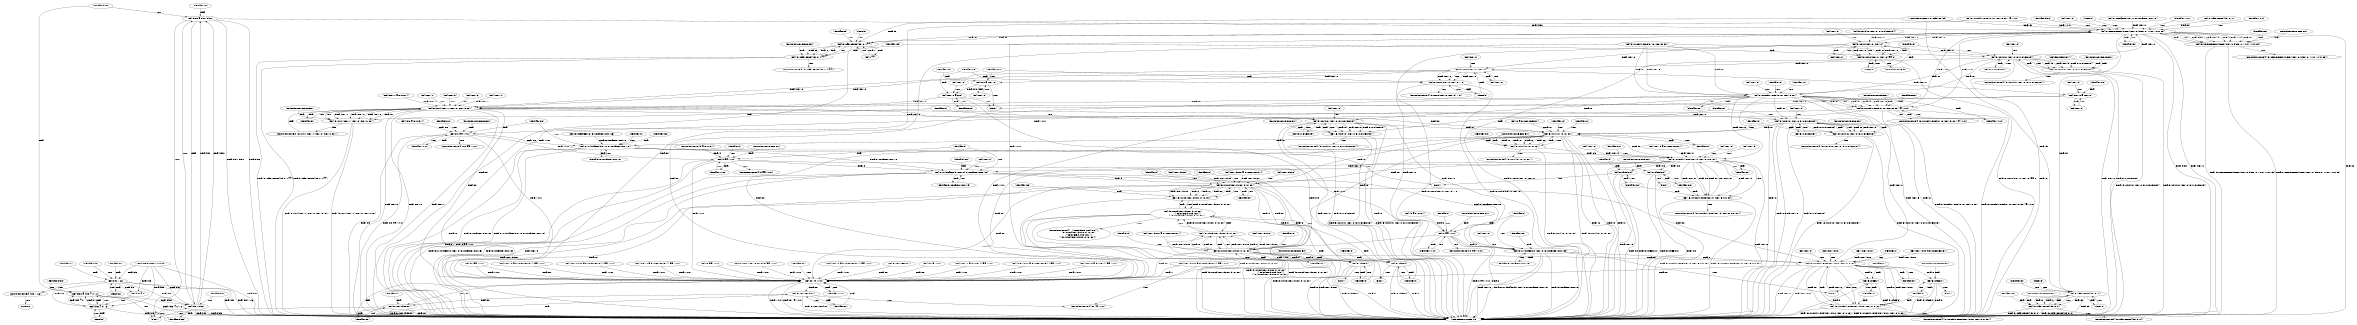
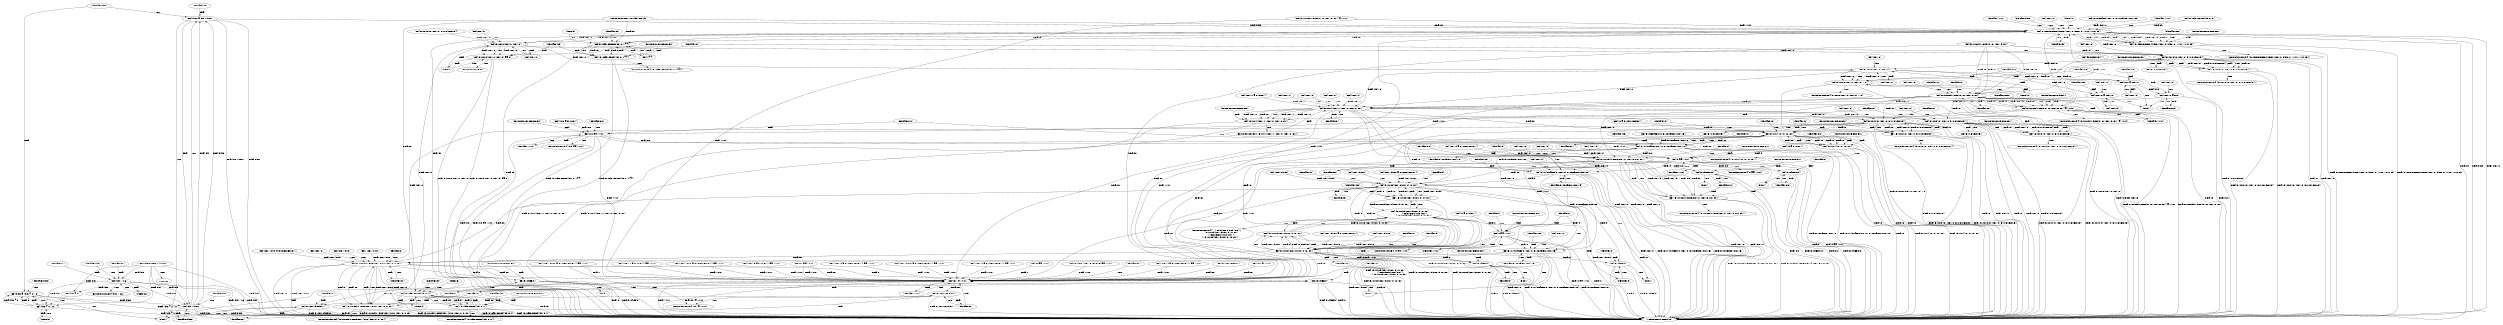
(855, 44) -> (612, 44)
(698, 147) -> (1793, 147)
(1726, 179) -> (1635, 179)
(763, 272) -> (1025, 272)
(26, 300) -> (158, 272)
